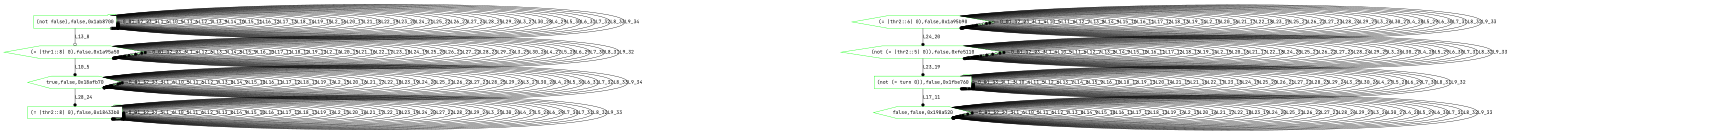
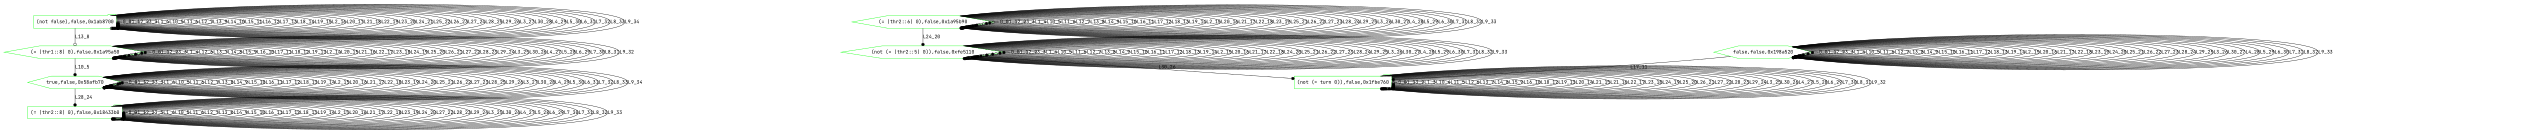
(932, 67) -> (1167, 67)
(75, 82) -> (75, 82)
(923, 96) -> (1647, 64)
